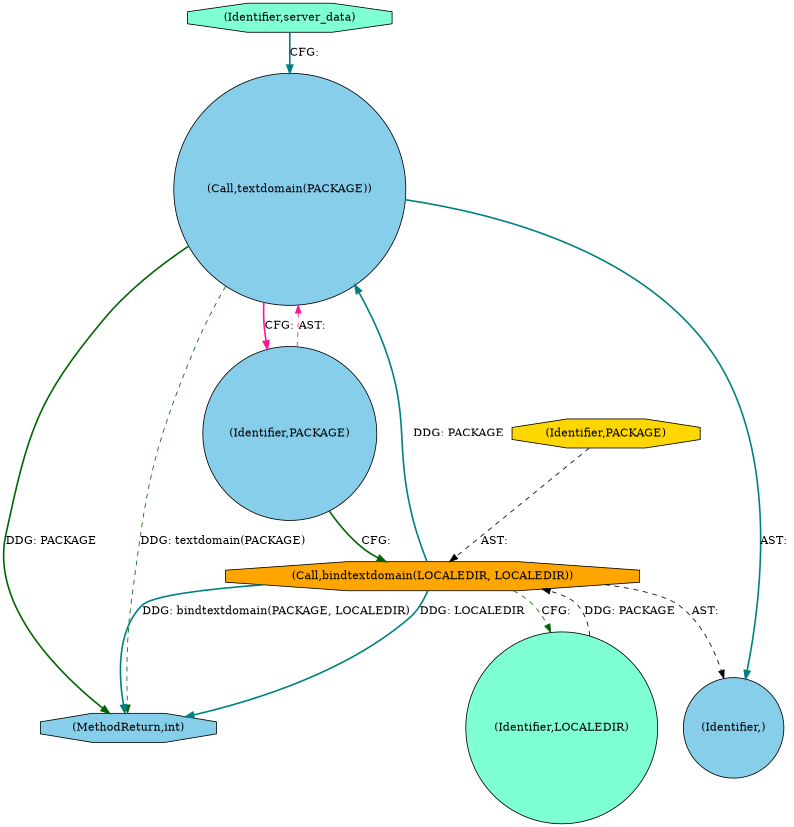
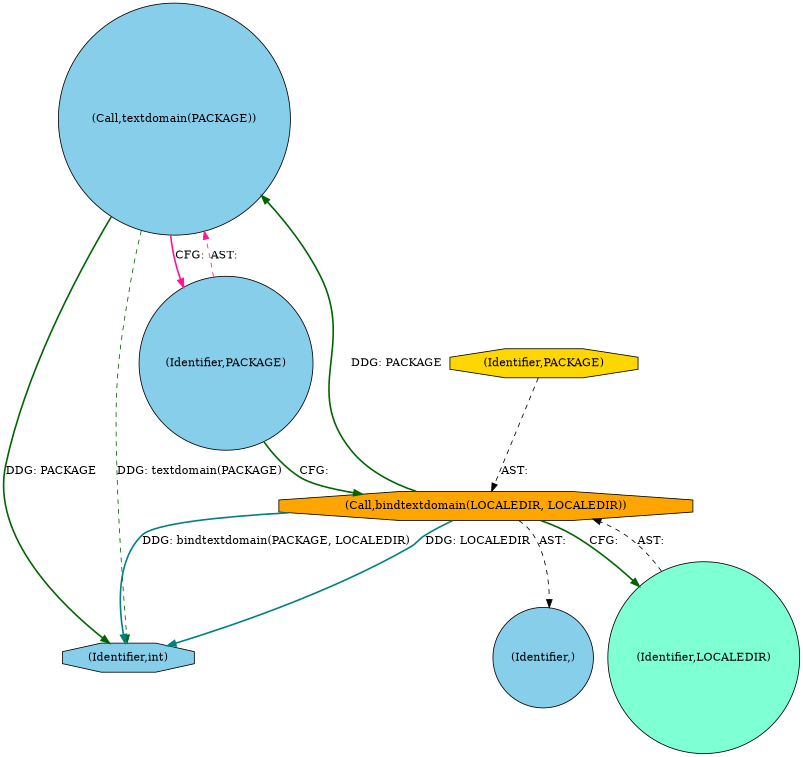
(290, 18) -> none
(705, 343) -> none
(401, 425) -> (331, 358)
(533, 605) -> (590, 546)
(630, 611) -> (653, 541)
(128, 728) -> (128, 658)
